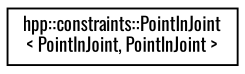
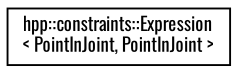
(123, 37) -> (119, 37)
